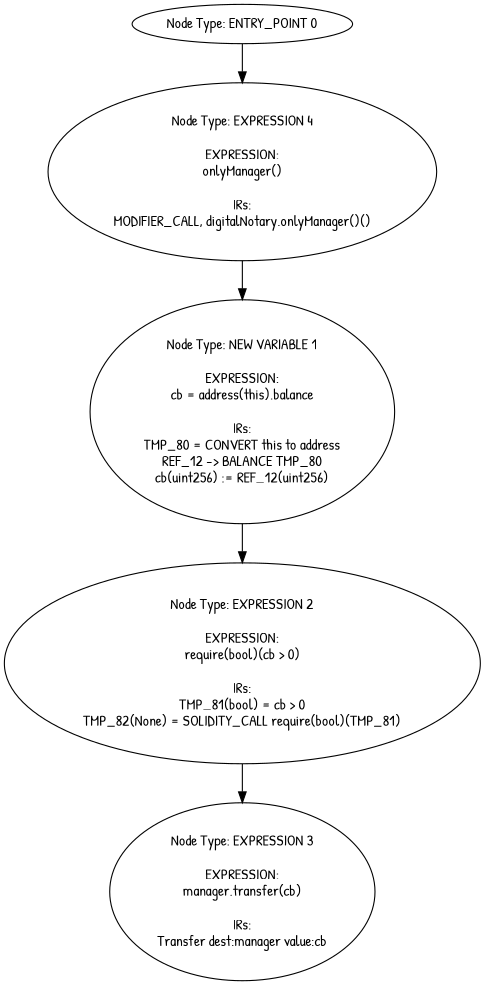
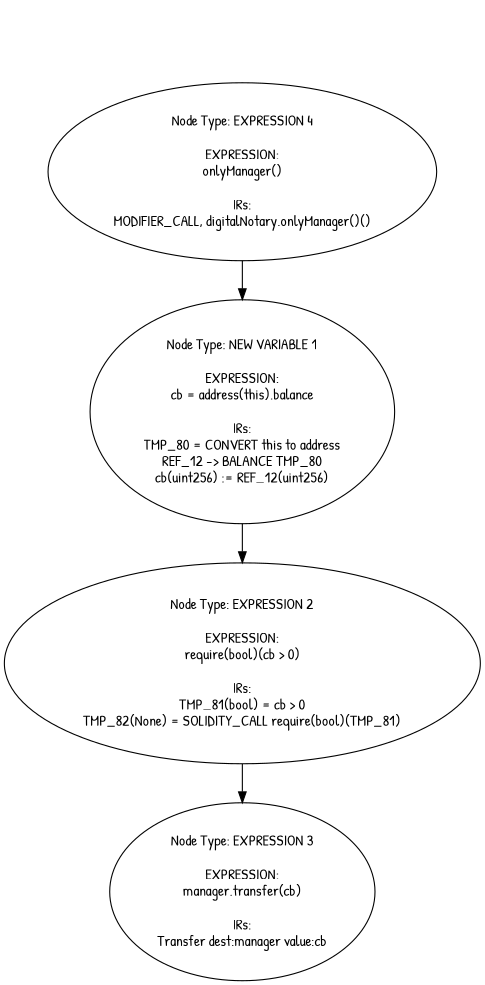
(242, 24) -> none
